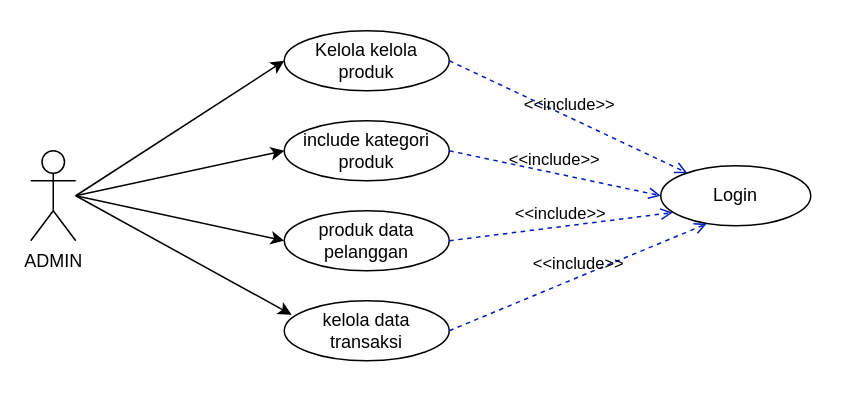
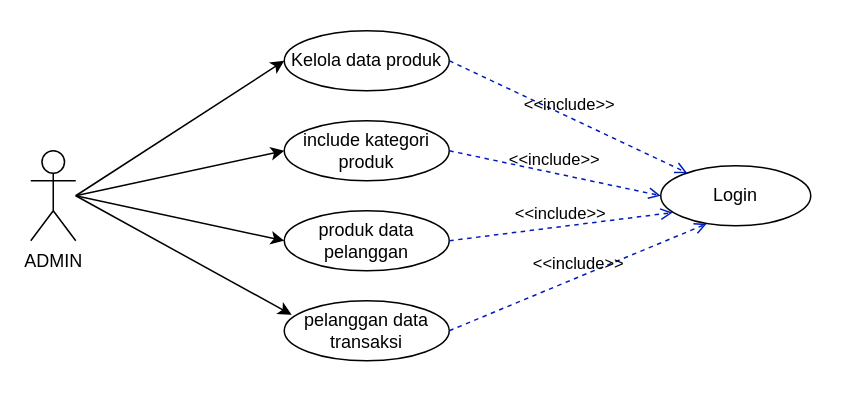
(367, 61) -> (367, 61)
(367, 331) -> (367, 331)
